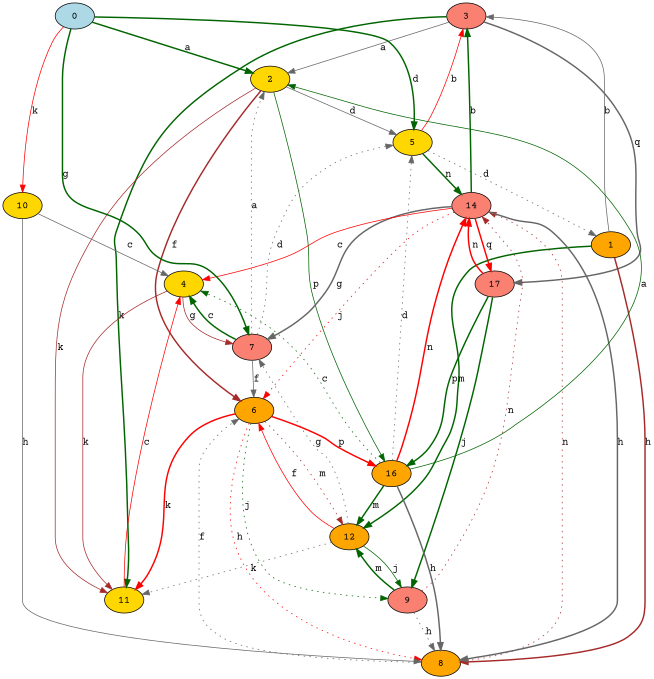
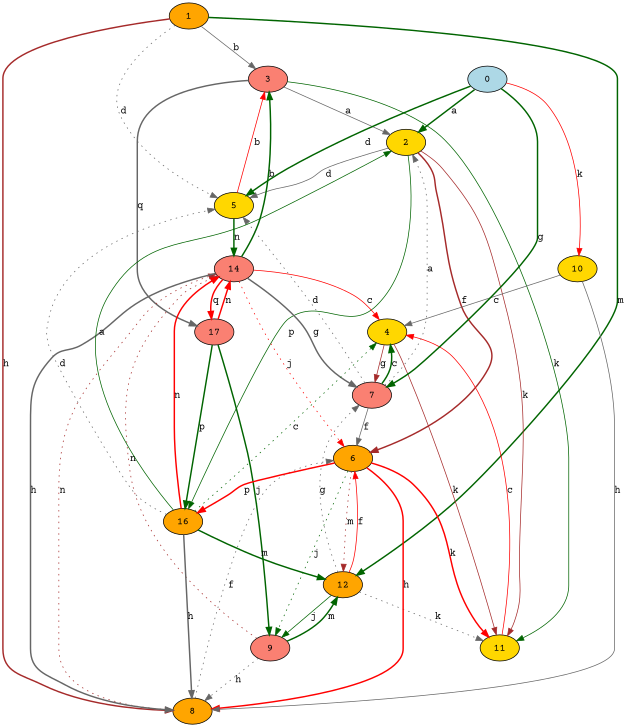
(509, 191) -> (122, 119)
(130, 195) -> (533, 305)
(260, 586) -> (402, 651)
